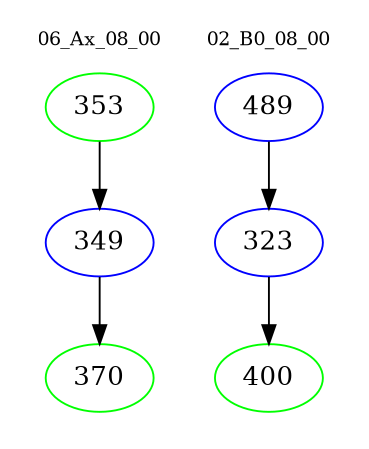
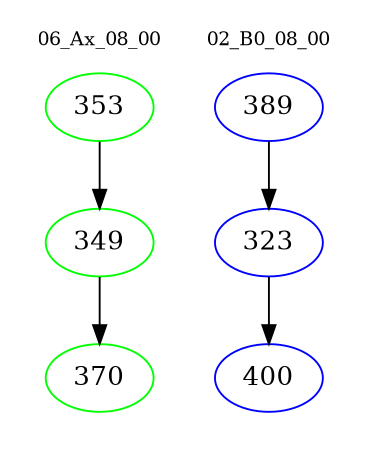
(269, 107) -> (269, 107)
(100, 243) -> (100, 243)
(269, 378) -> (269, 378)
